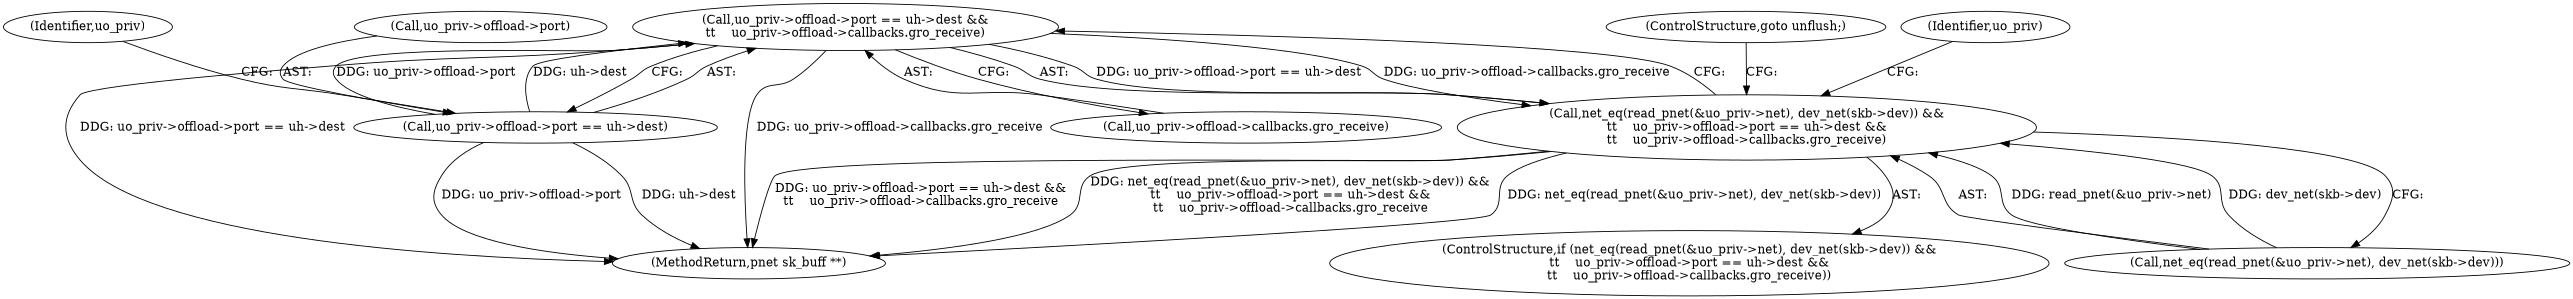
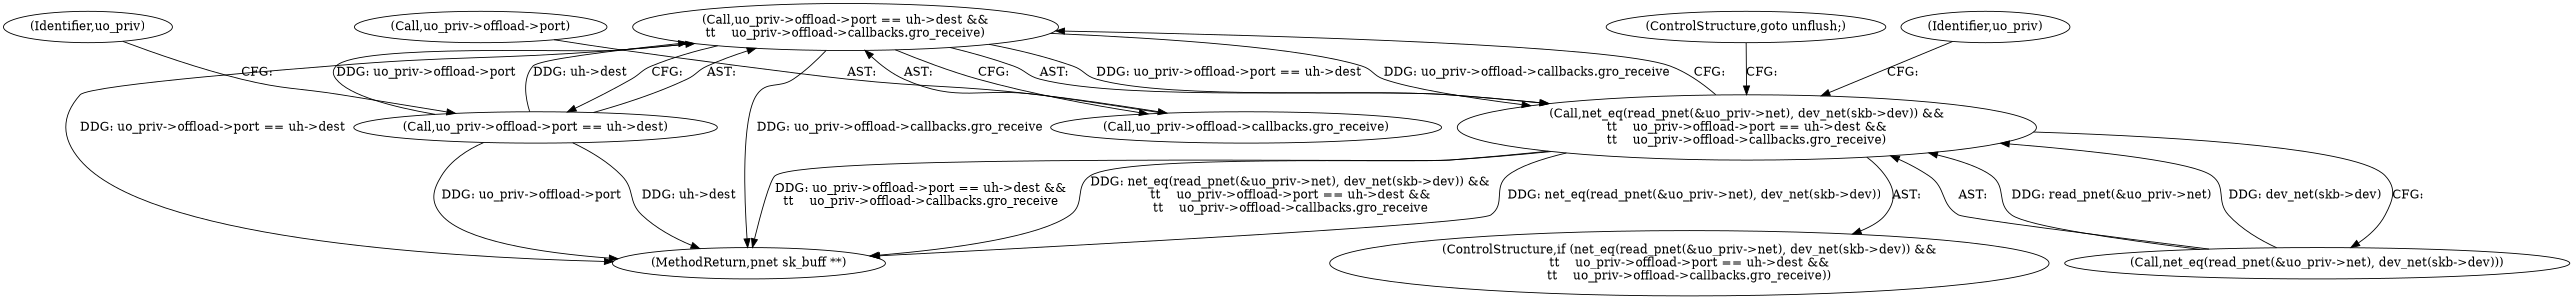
(293, 83) -> (856, 80)
